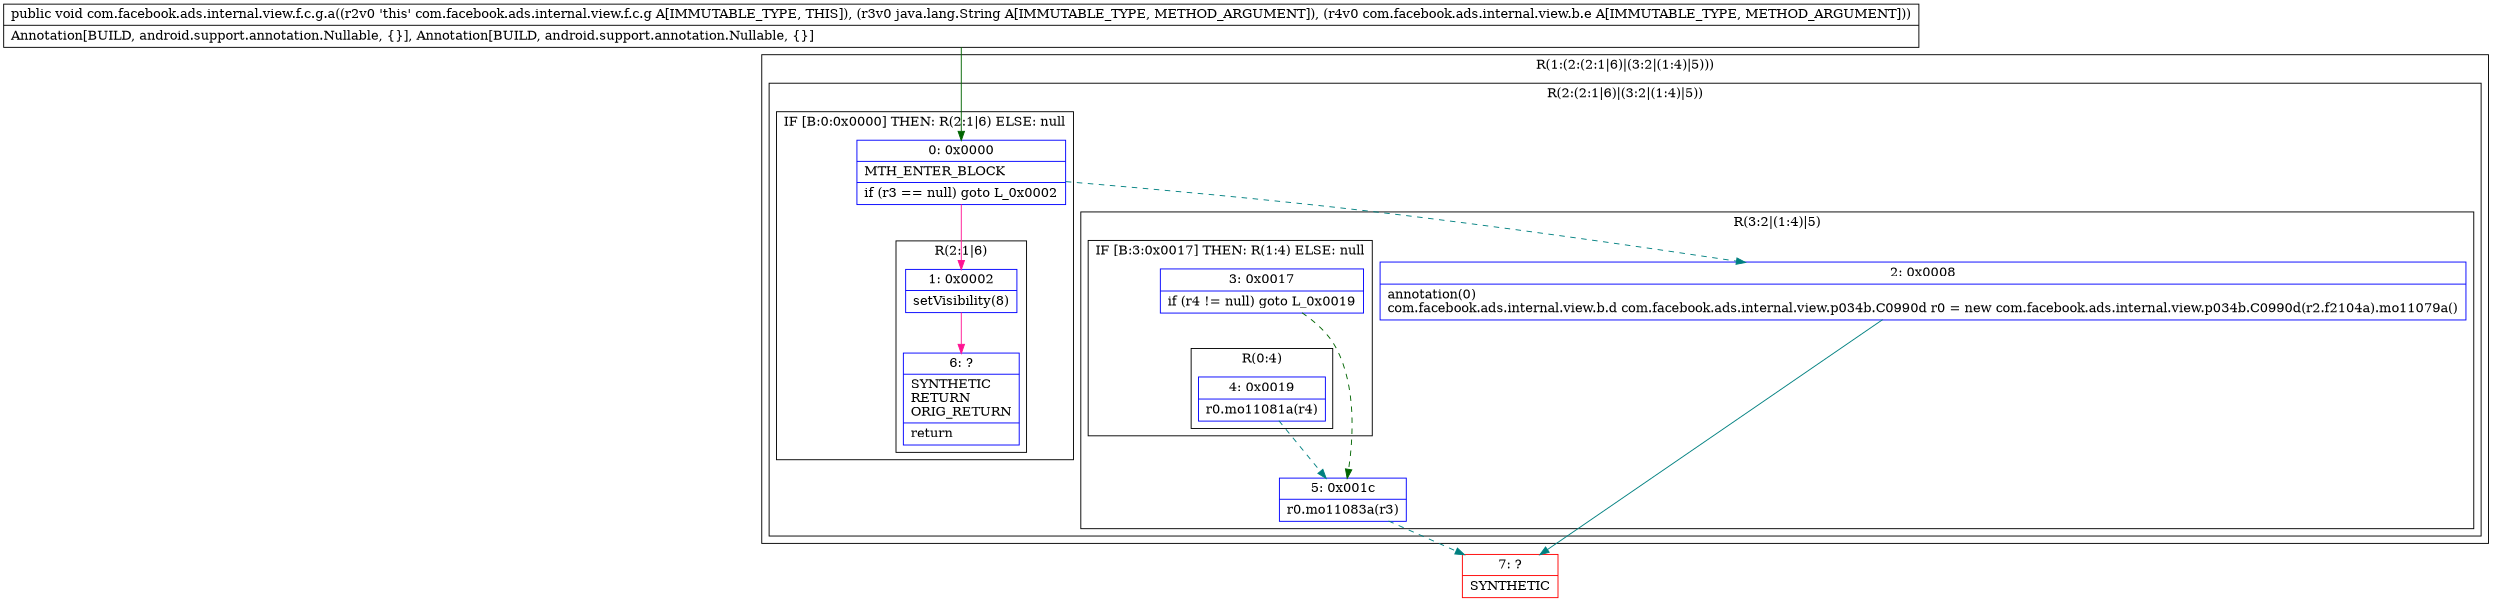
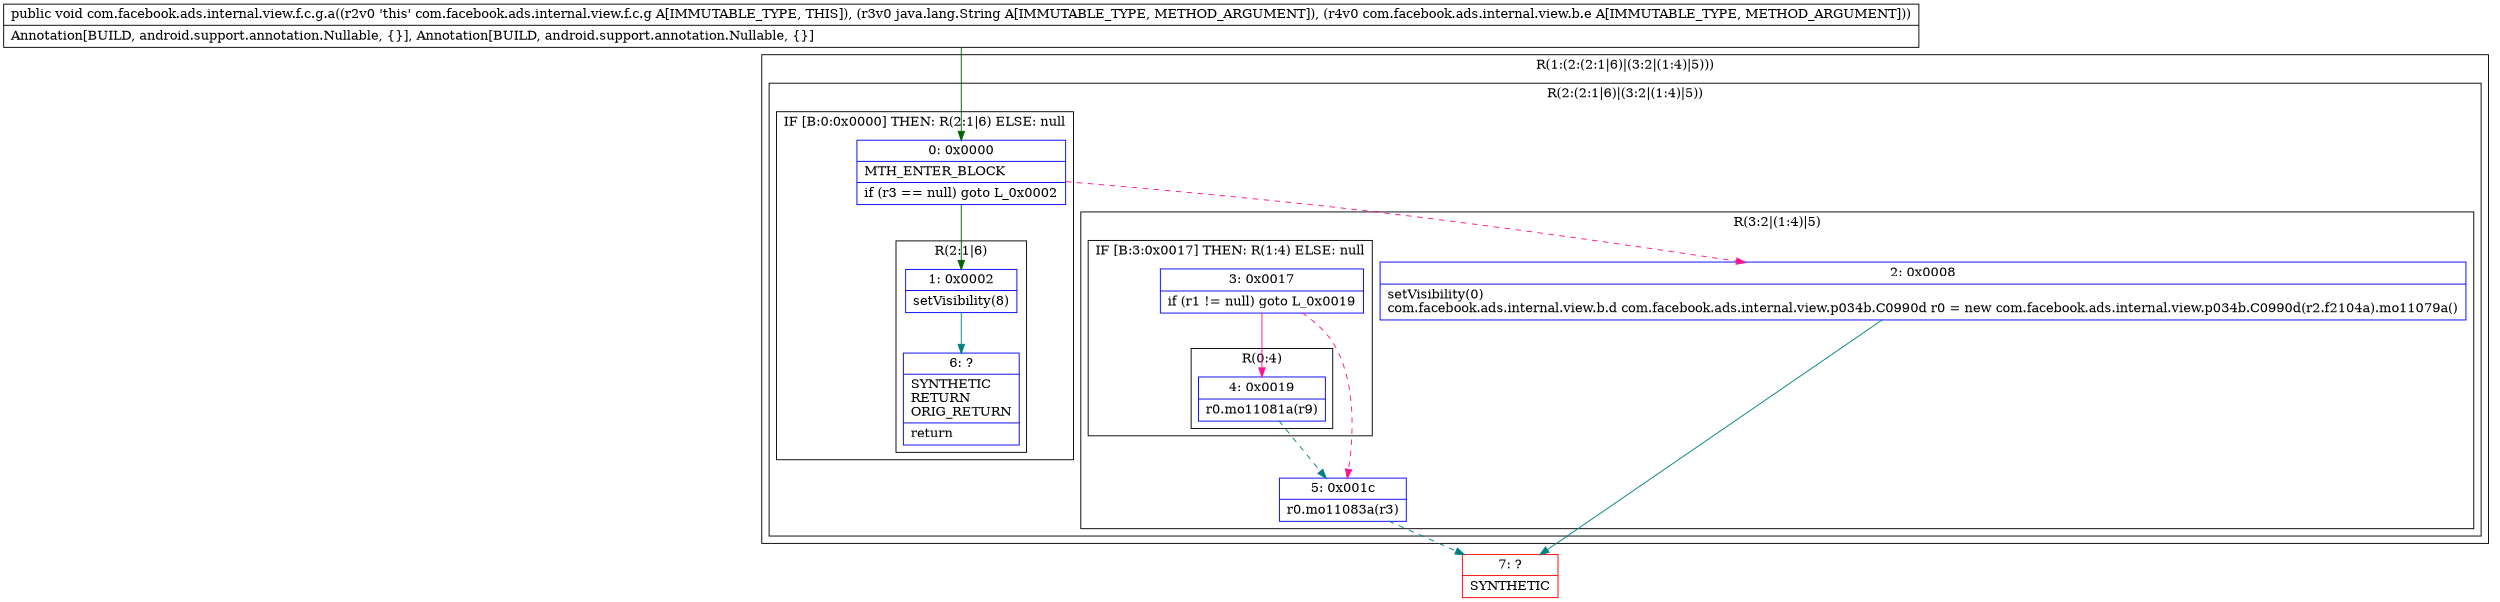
(1435, 219) -> (1435, 219)
(961, 232) -> (961, 232)
(1432, 295) -> (1436, 295)
(1262, 302) -> (1262, 302)
(961, 328) -> (961, 328)
none -> (1262, 340)
(1348, 383) -> (1348, 383)
(1262, 410) -> (1262, 410)
